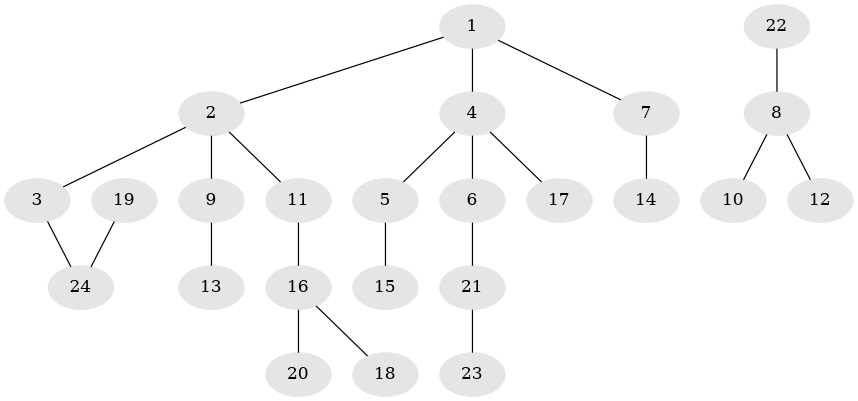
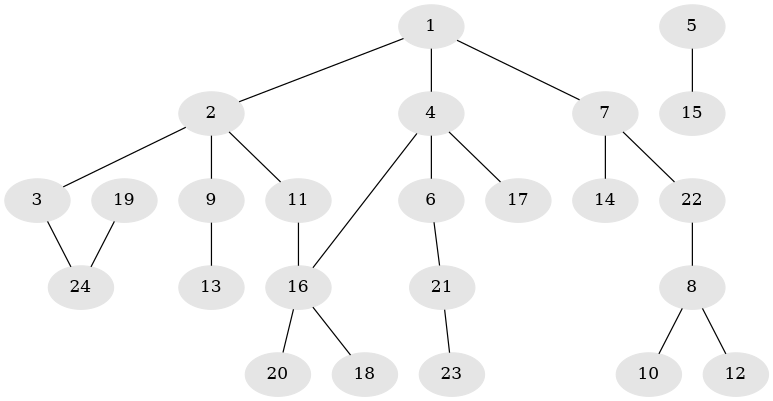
(429, 157) -> (365, 201)
none -> (649, 157)
